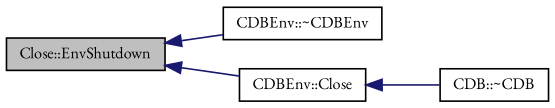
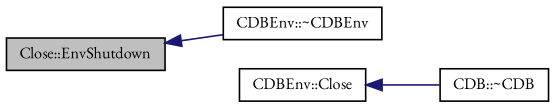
(210, 72) -> none
